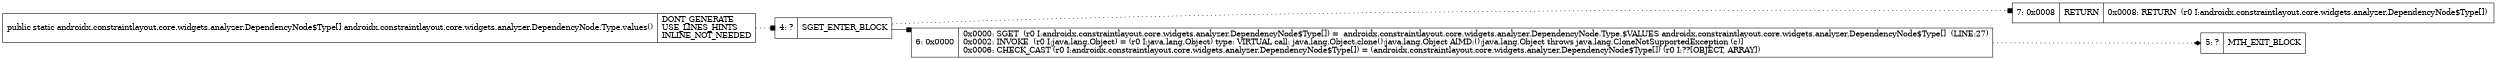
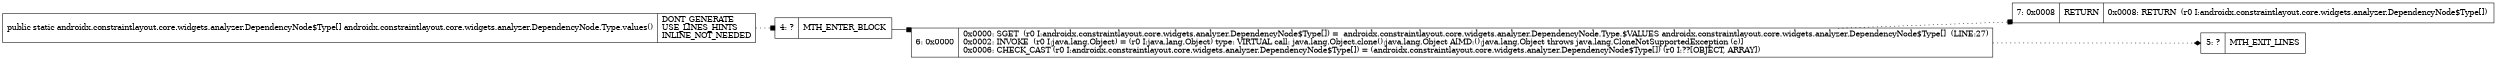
(1449, 12) -> (1922, 25)
(845, 28) -> (844, 28)
(2264, 43) -> (2264, 43)
